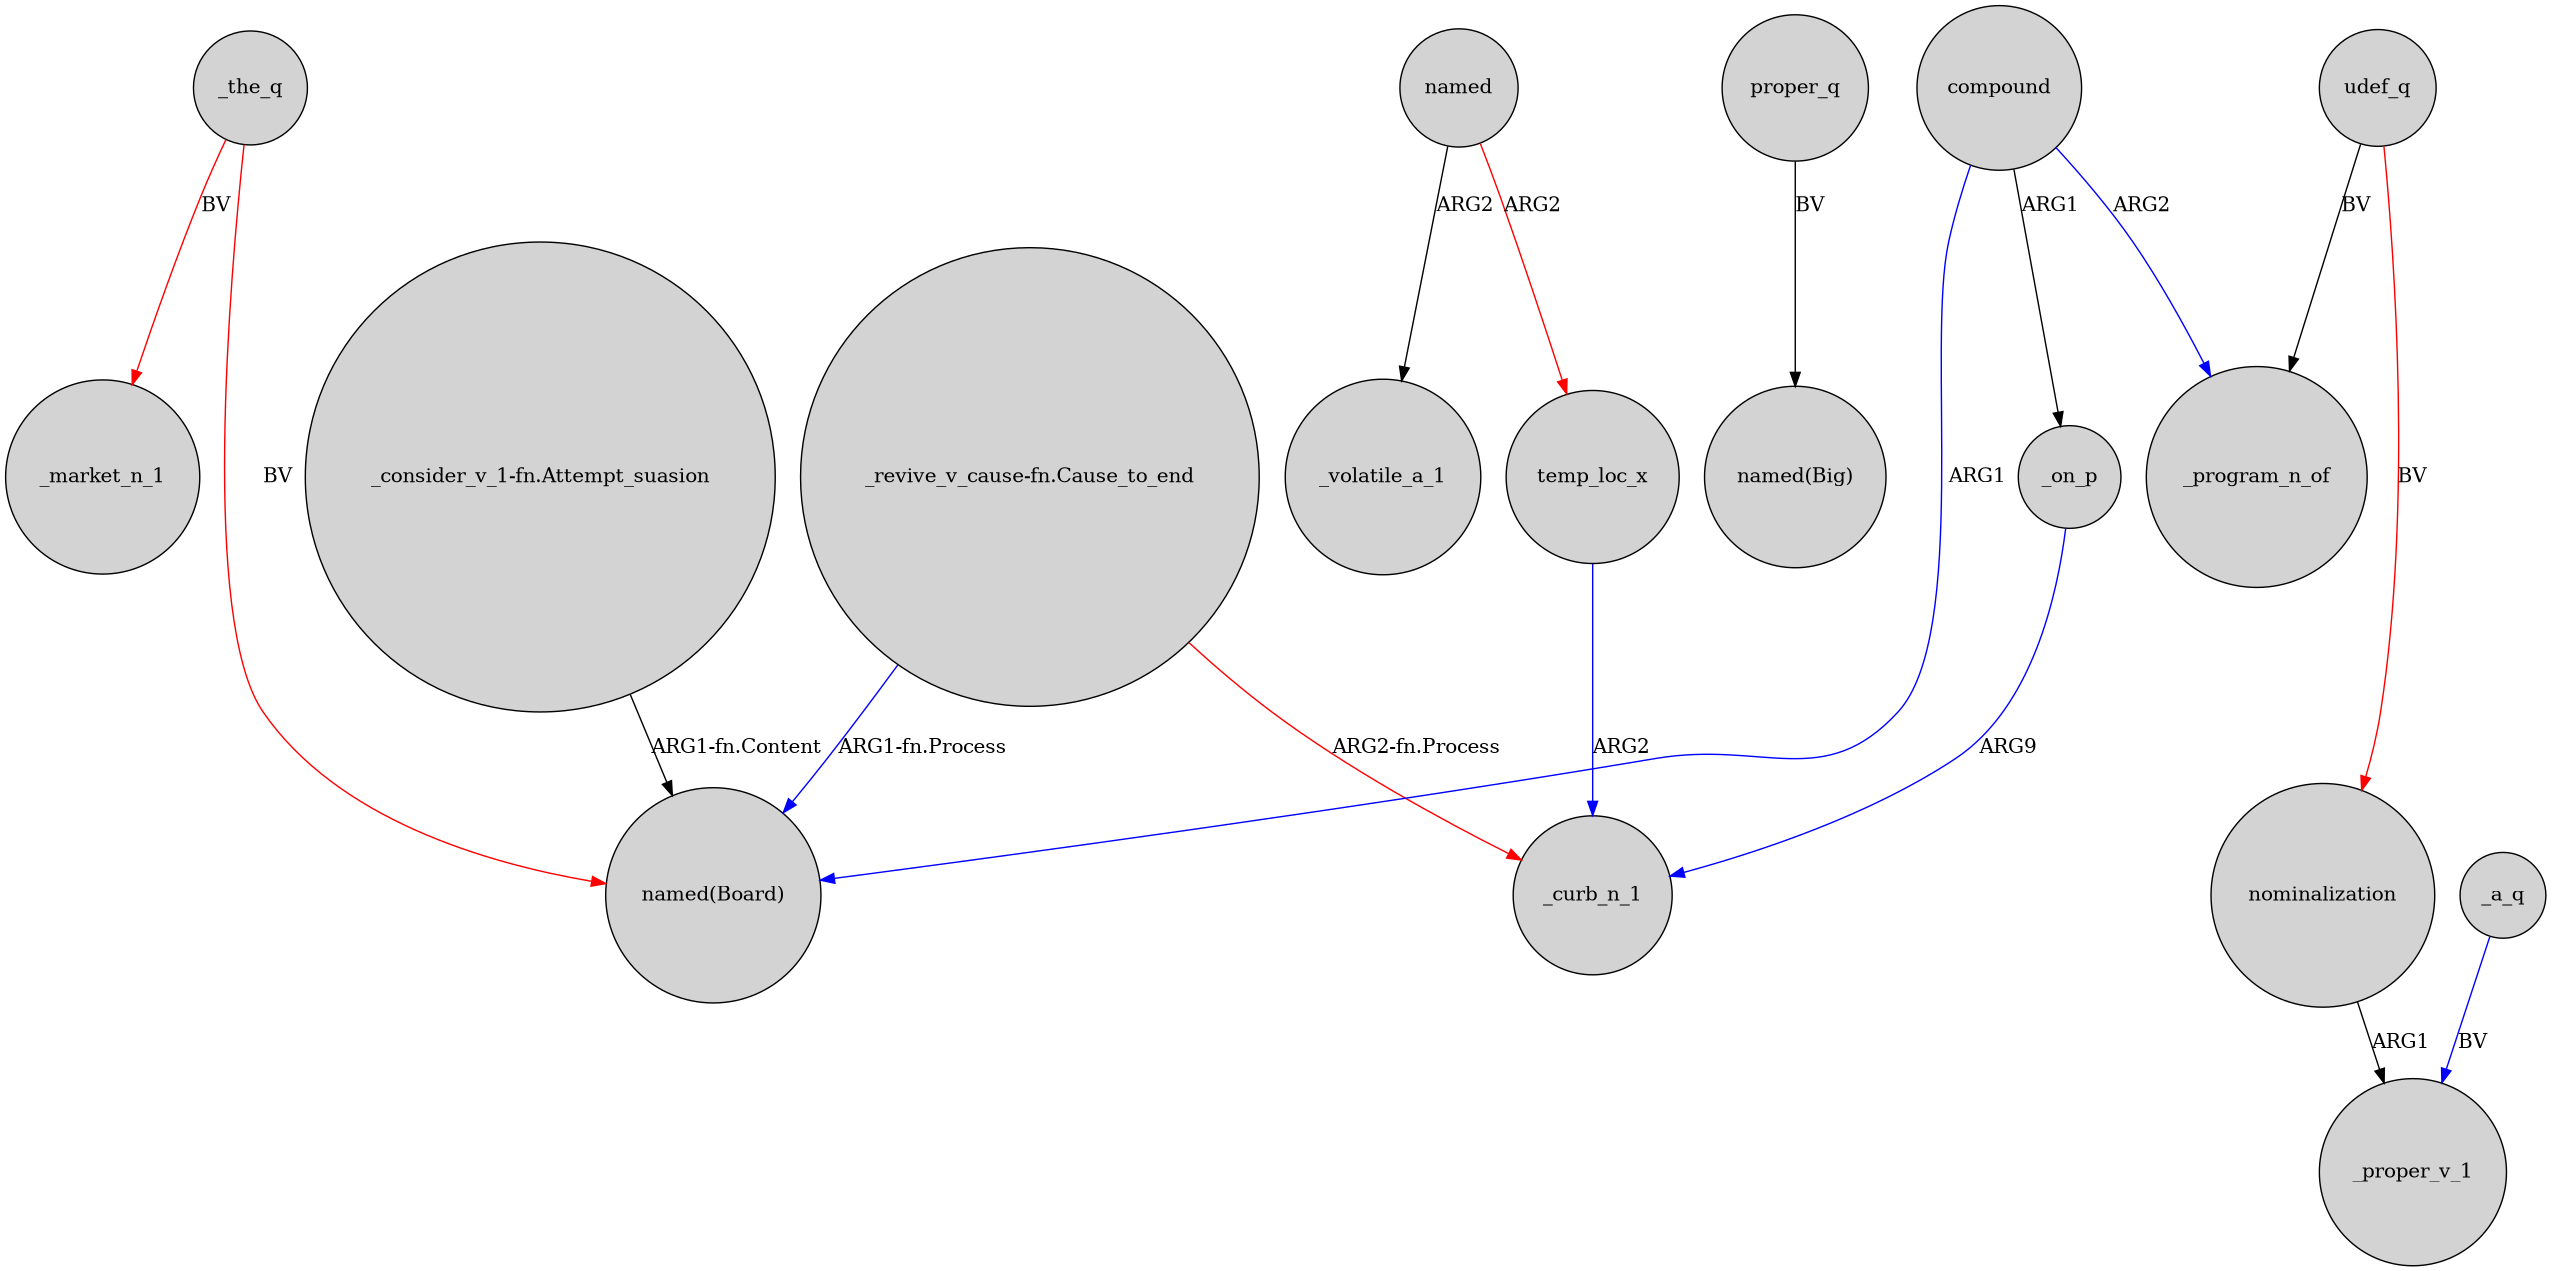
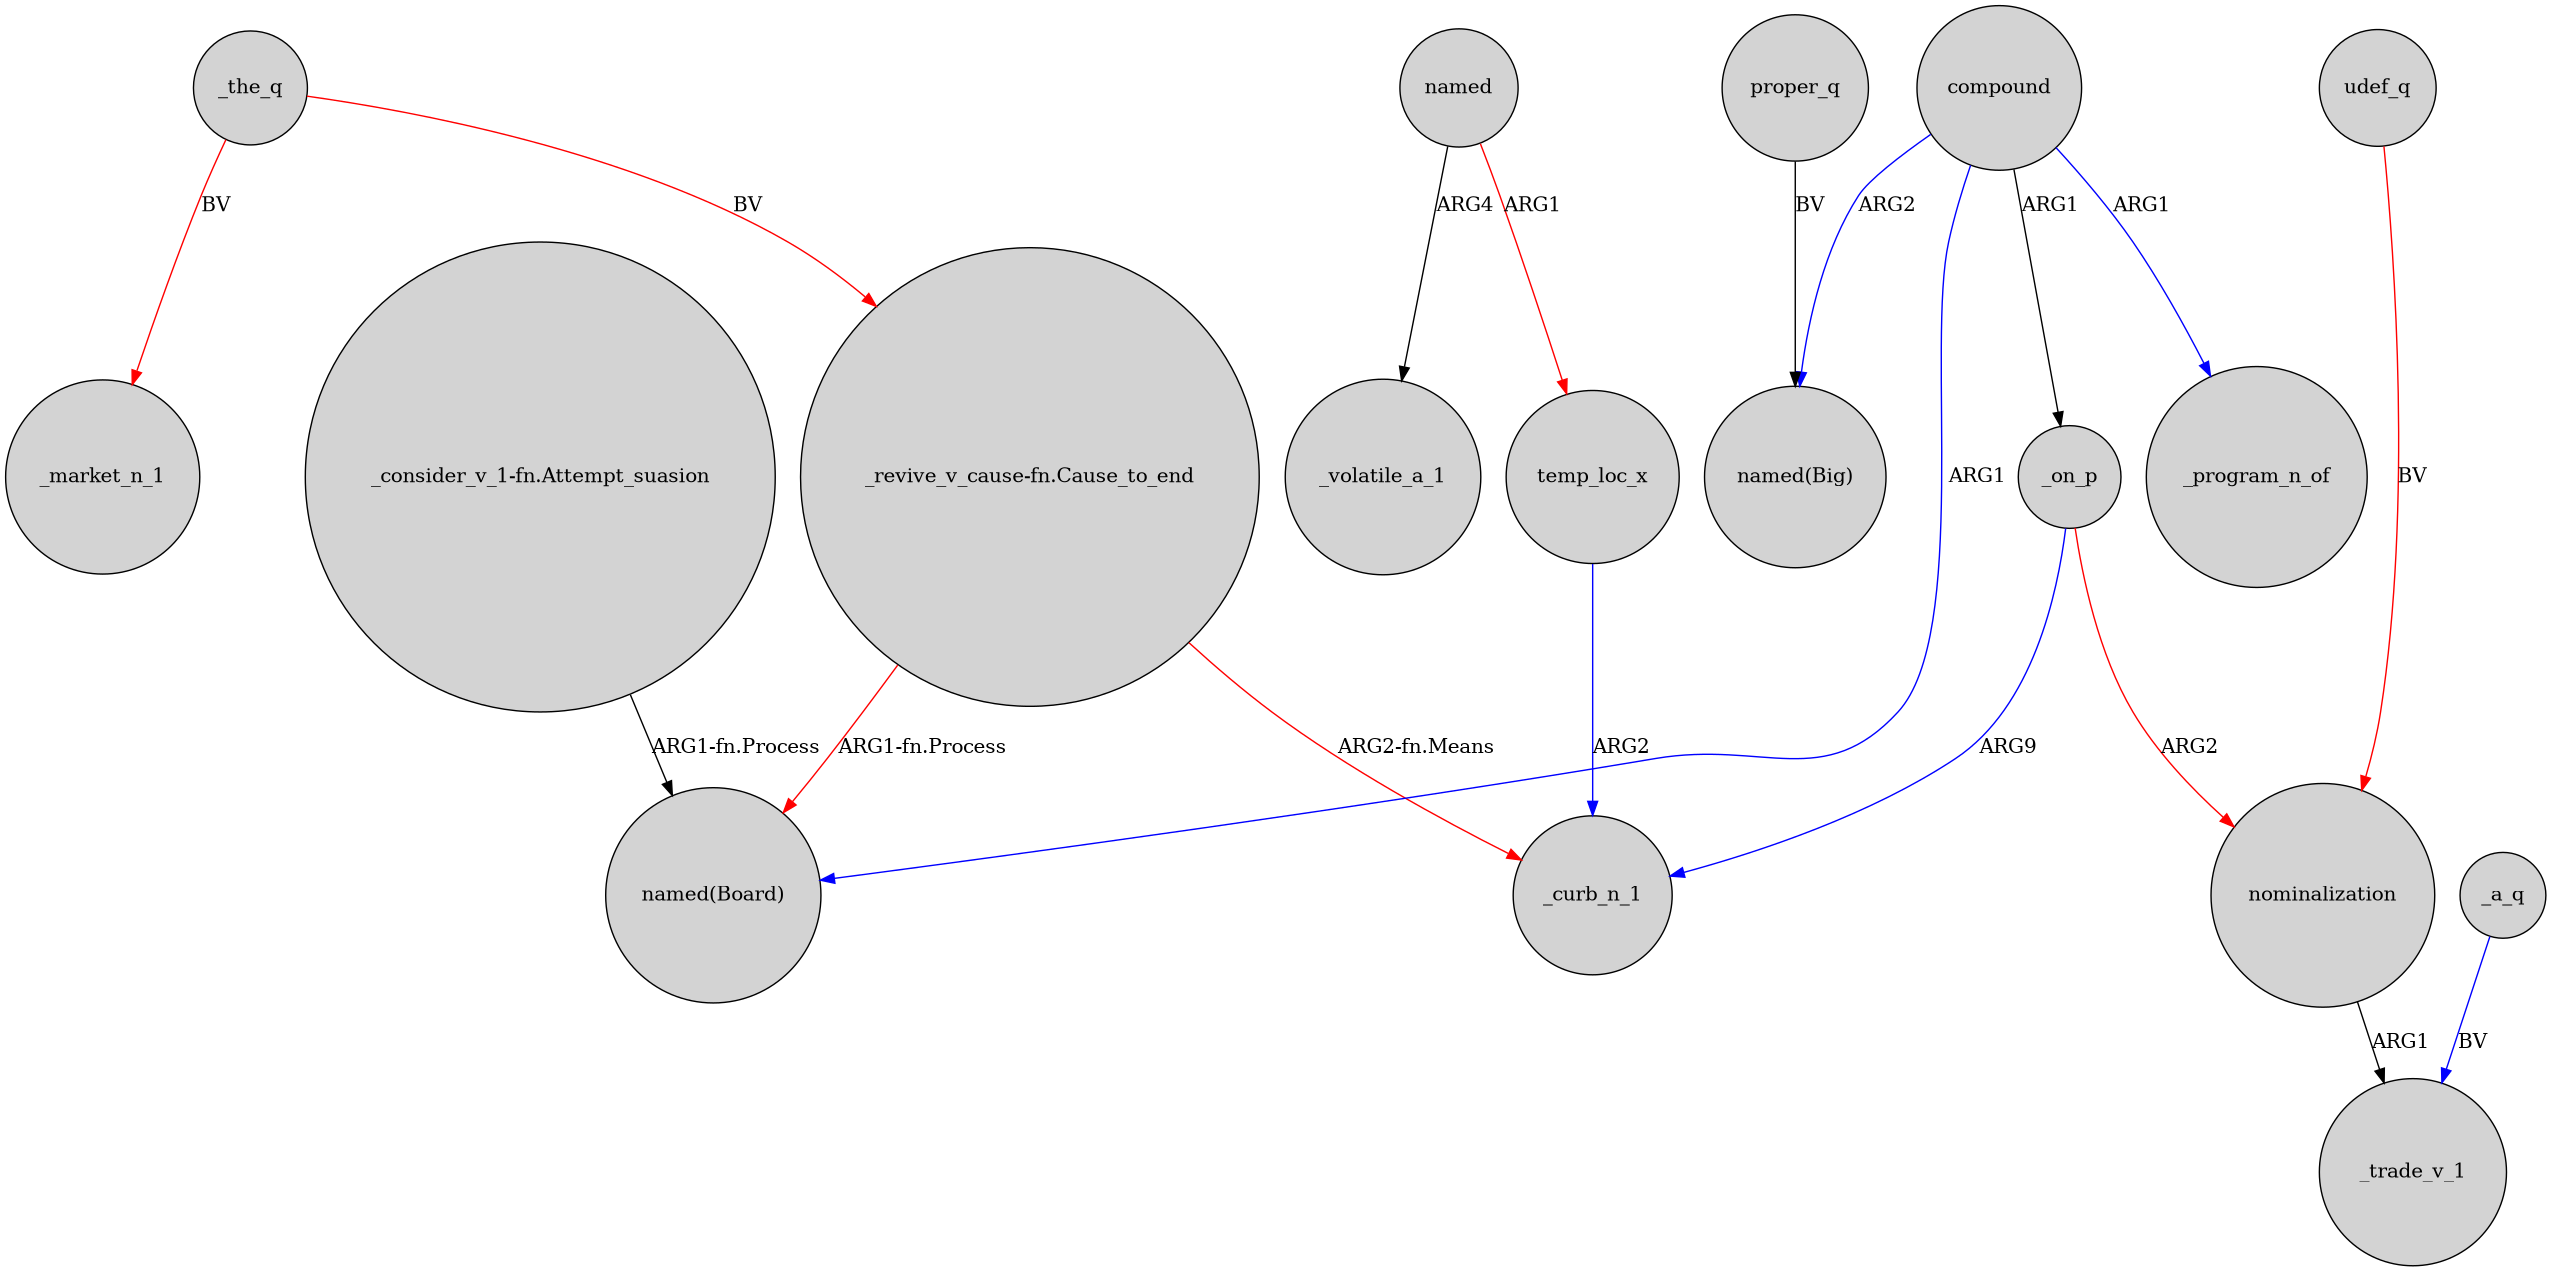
(1465, 206) -> (1465, 206)
(1533, 206) -> (1533, 206)
(2142, 206) -> (2142, 206)
none -> (1837, 236)
(2327, 251) -> none
(235, 620) -> (599, 162)
none -> (2120, 688)
(846, 734) -> (846, 734)
(737, 748) -> (737, 748)
(1417, 748) -> (1417, 748)
(2413, 1172) -> (2413, 1172)
